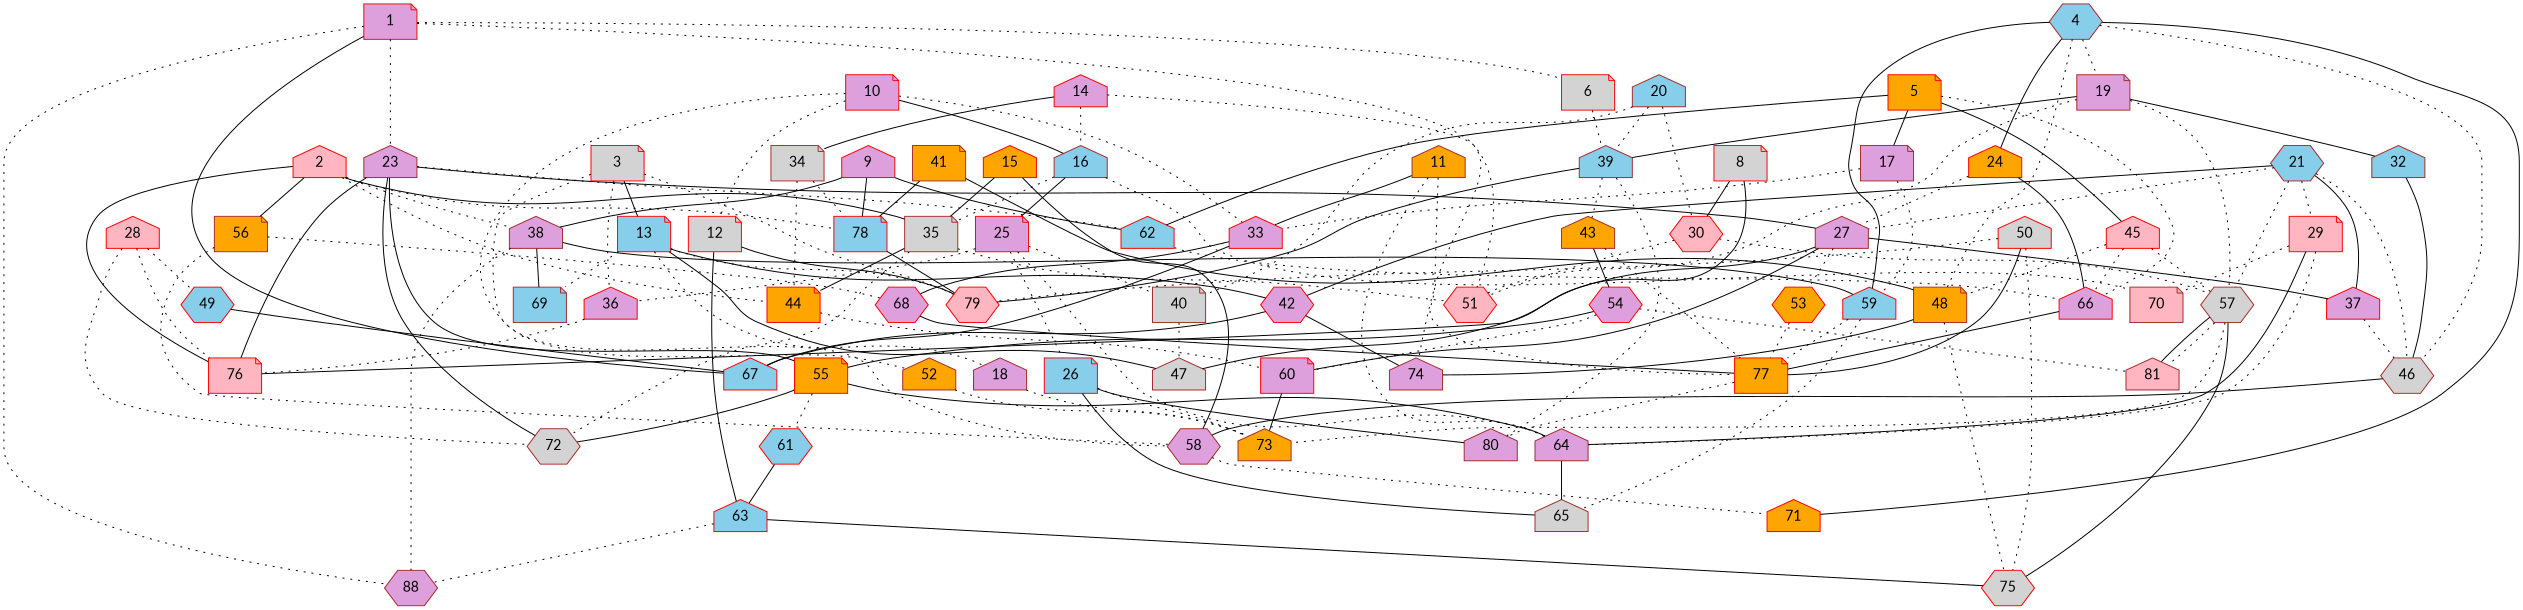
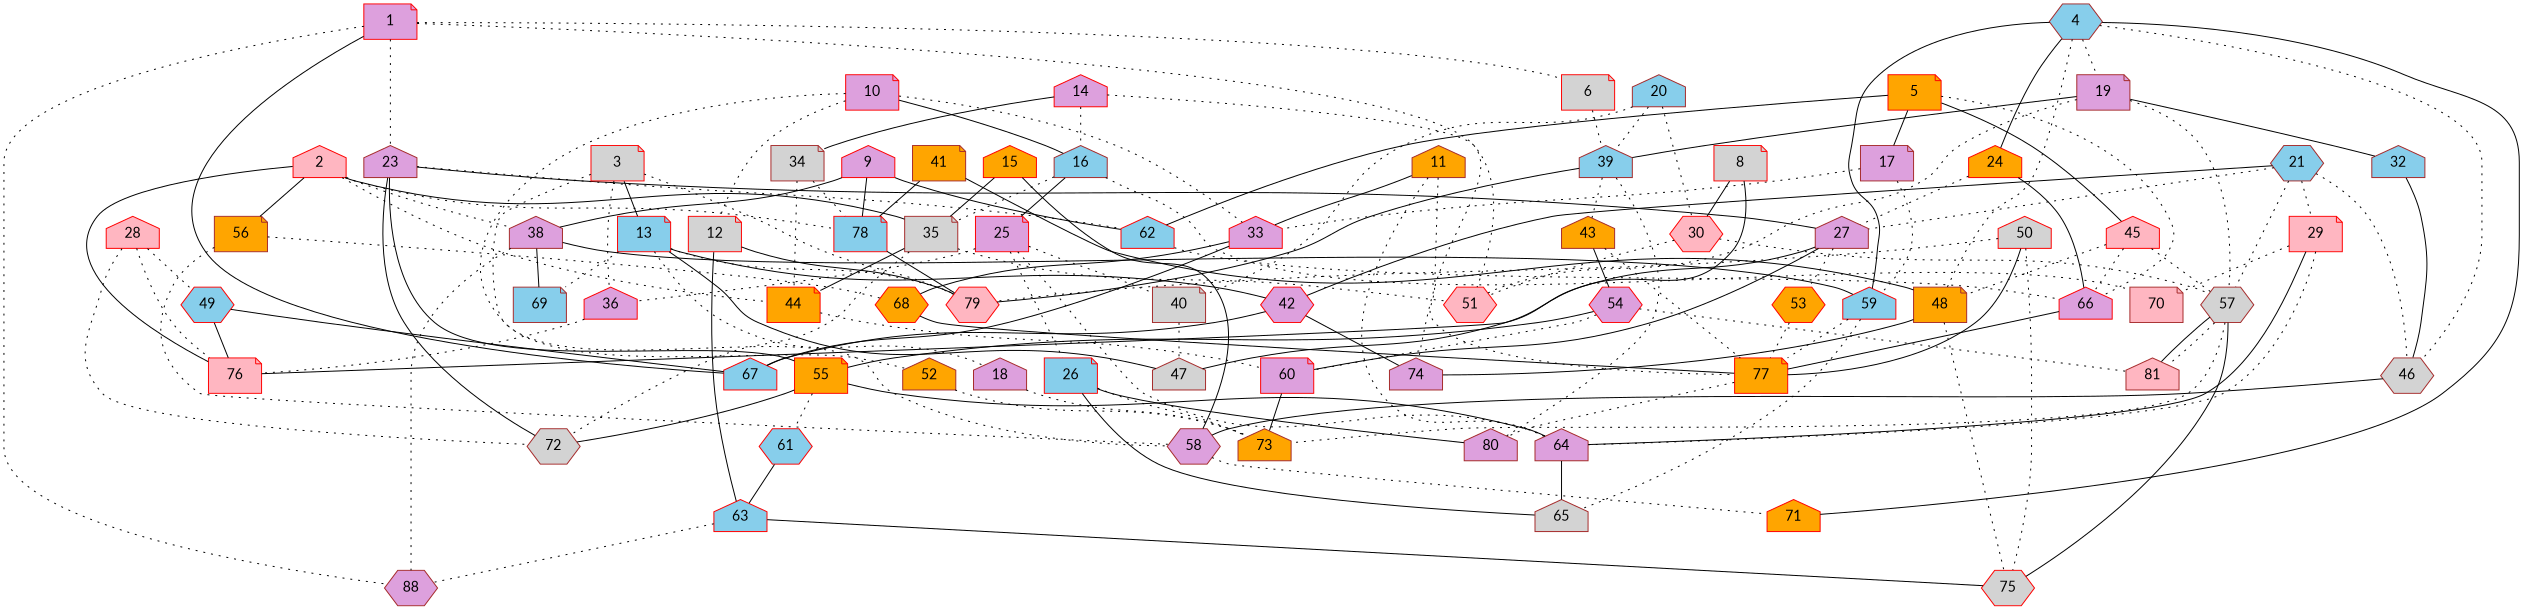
(289, 257) -> (221, 340)
(902, 305) -> (902, 305)
(2353, 305) -> none
